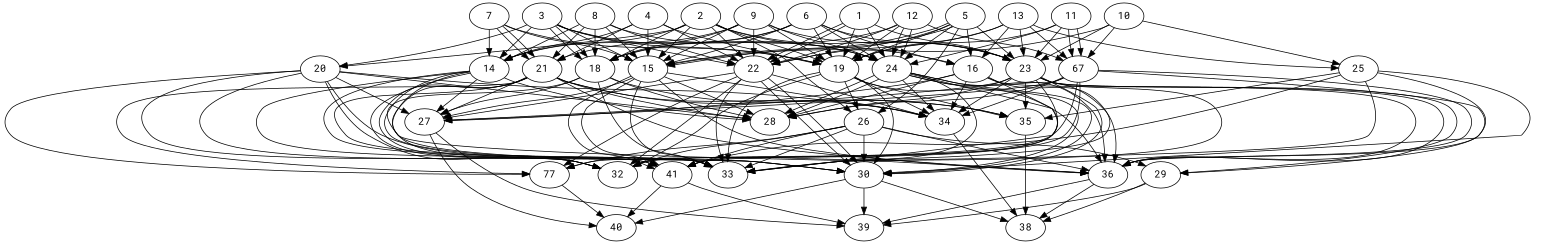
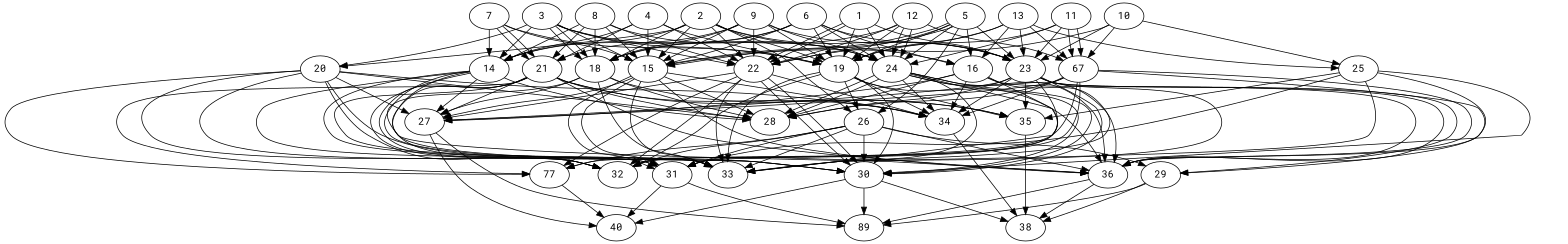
(672, 175) -> (672, 175)
(864, 228) -> (864, 228)
